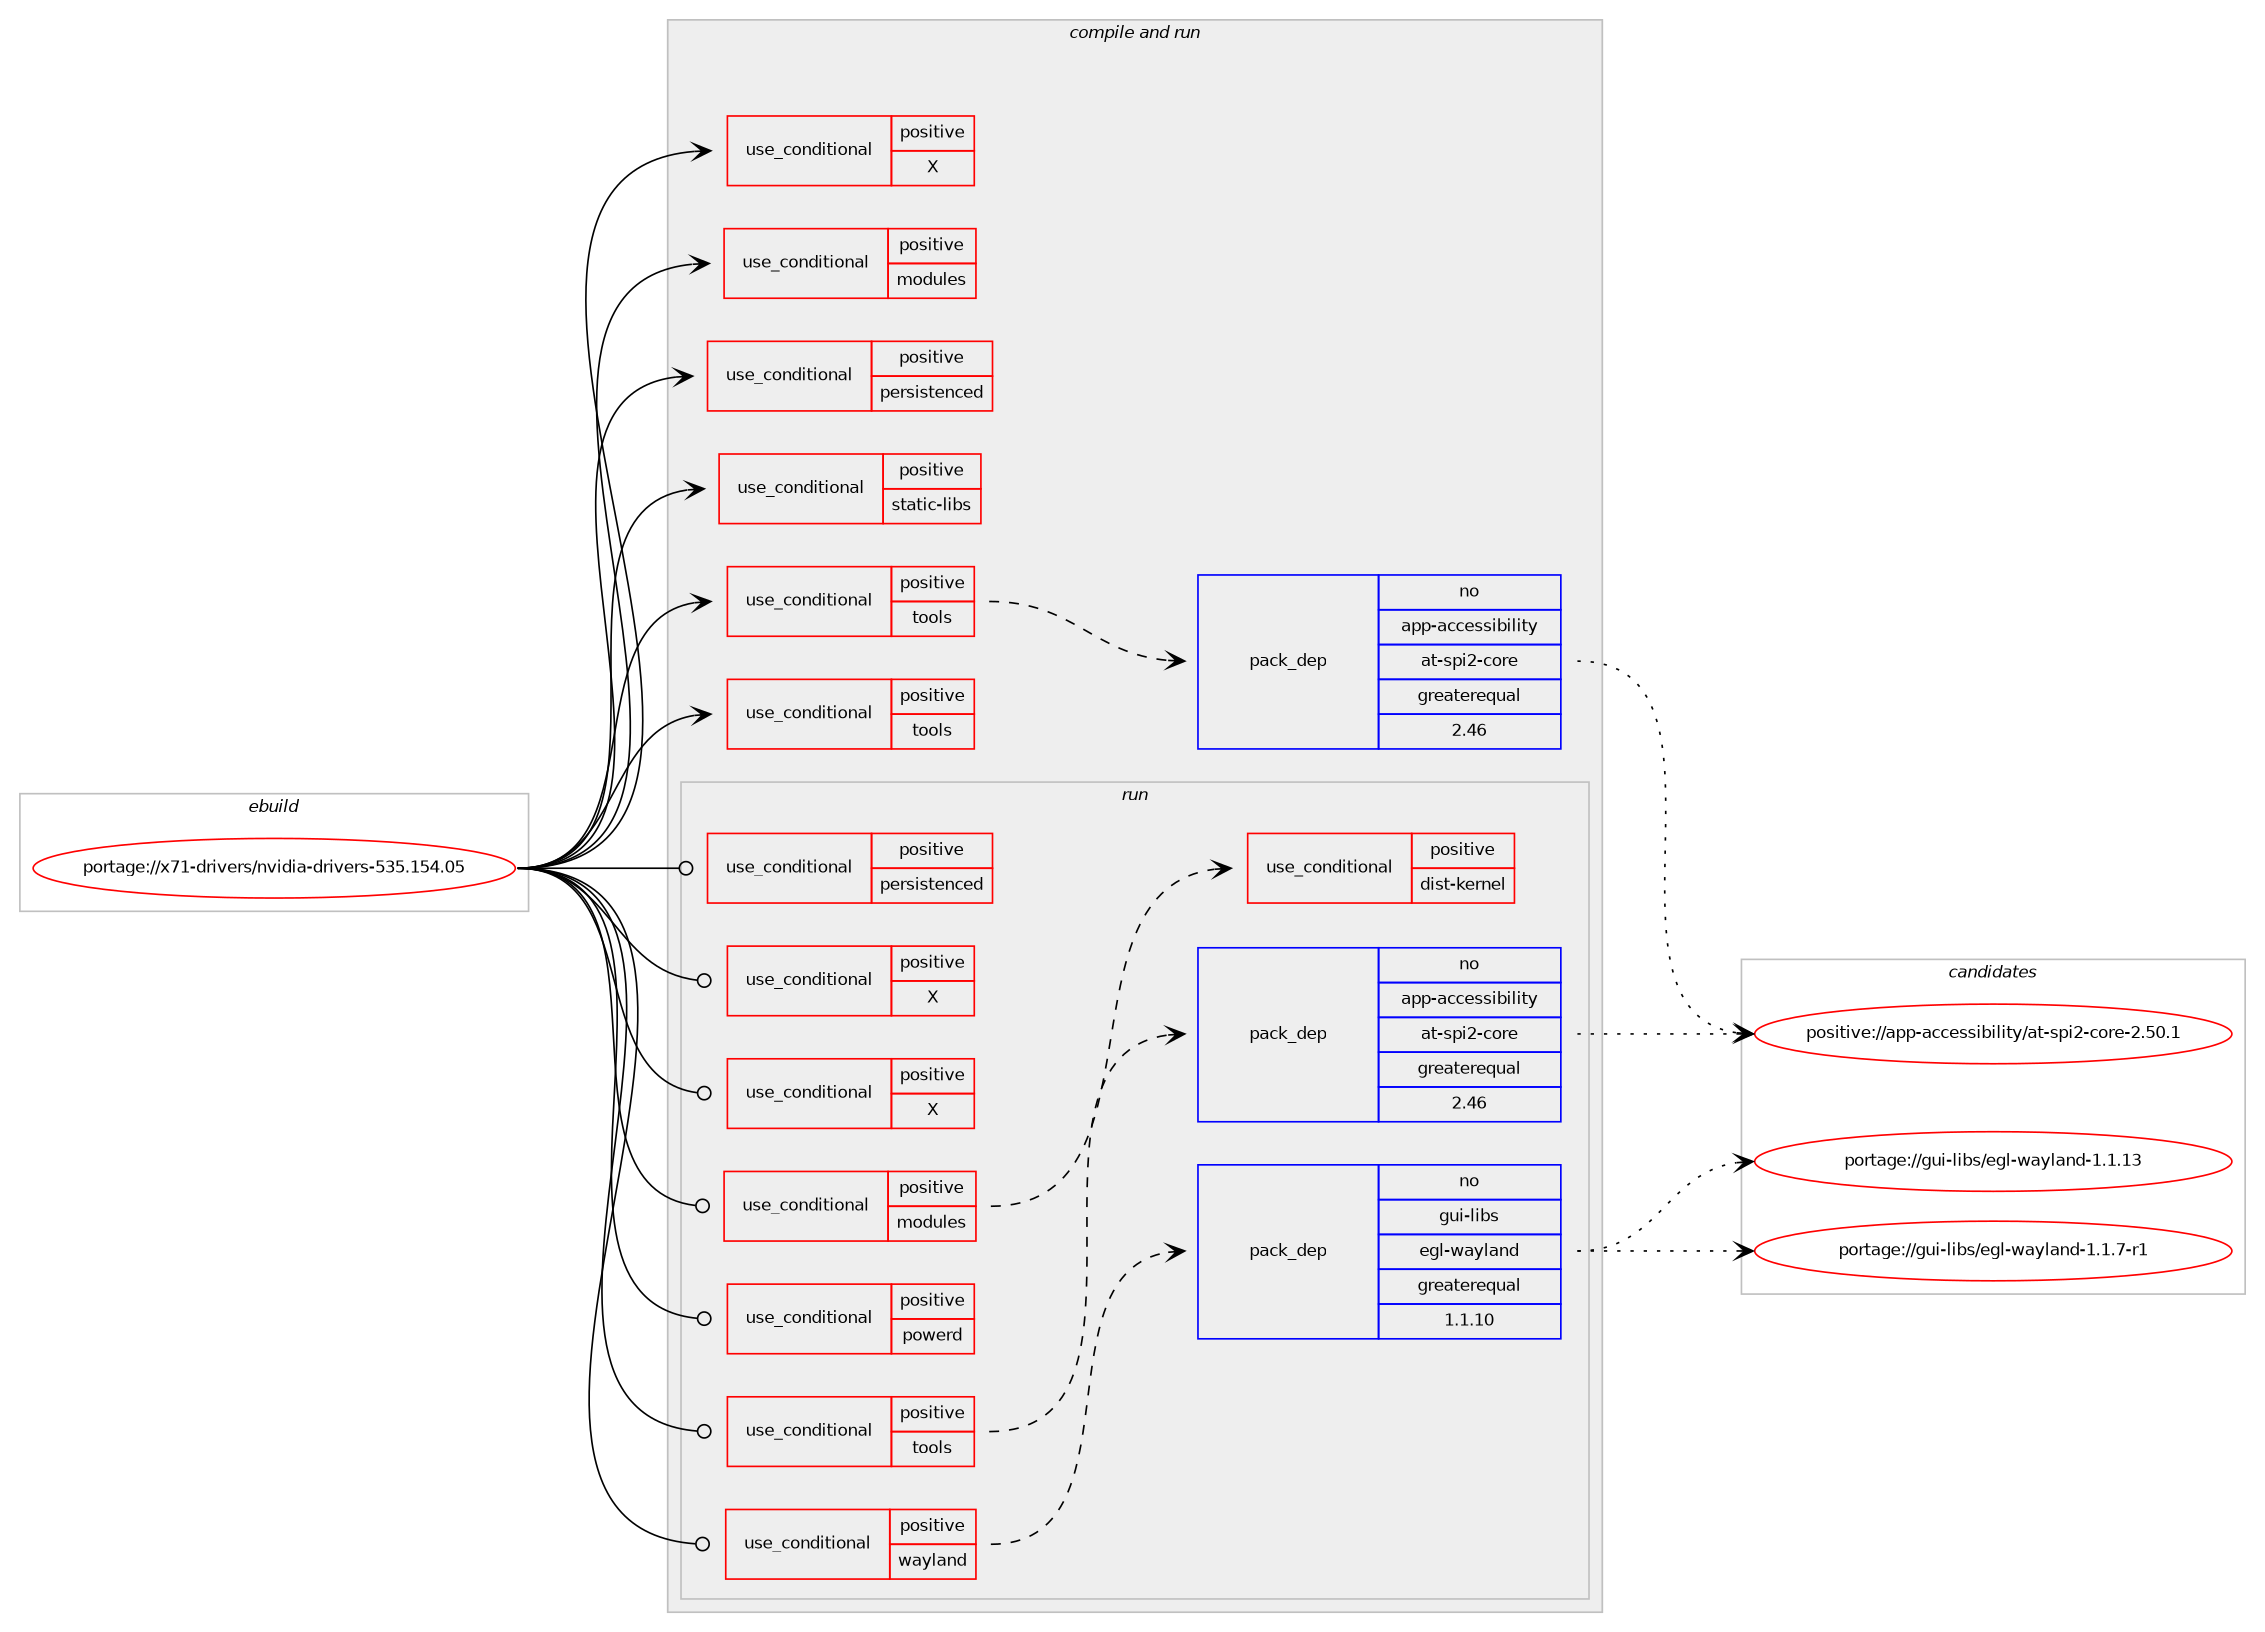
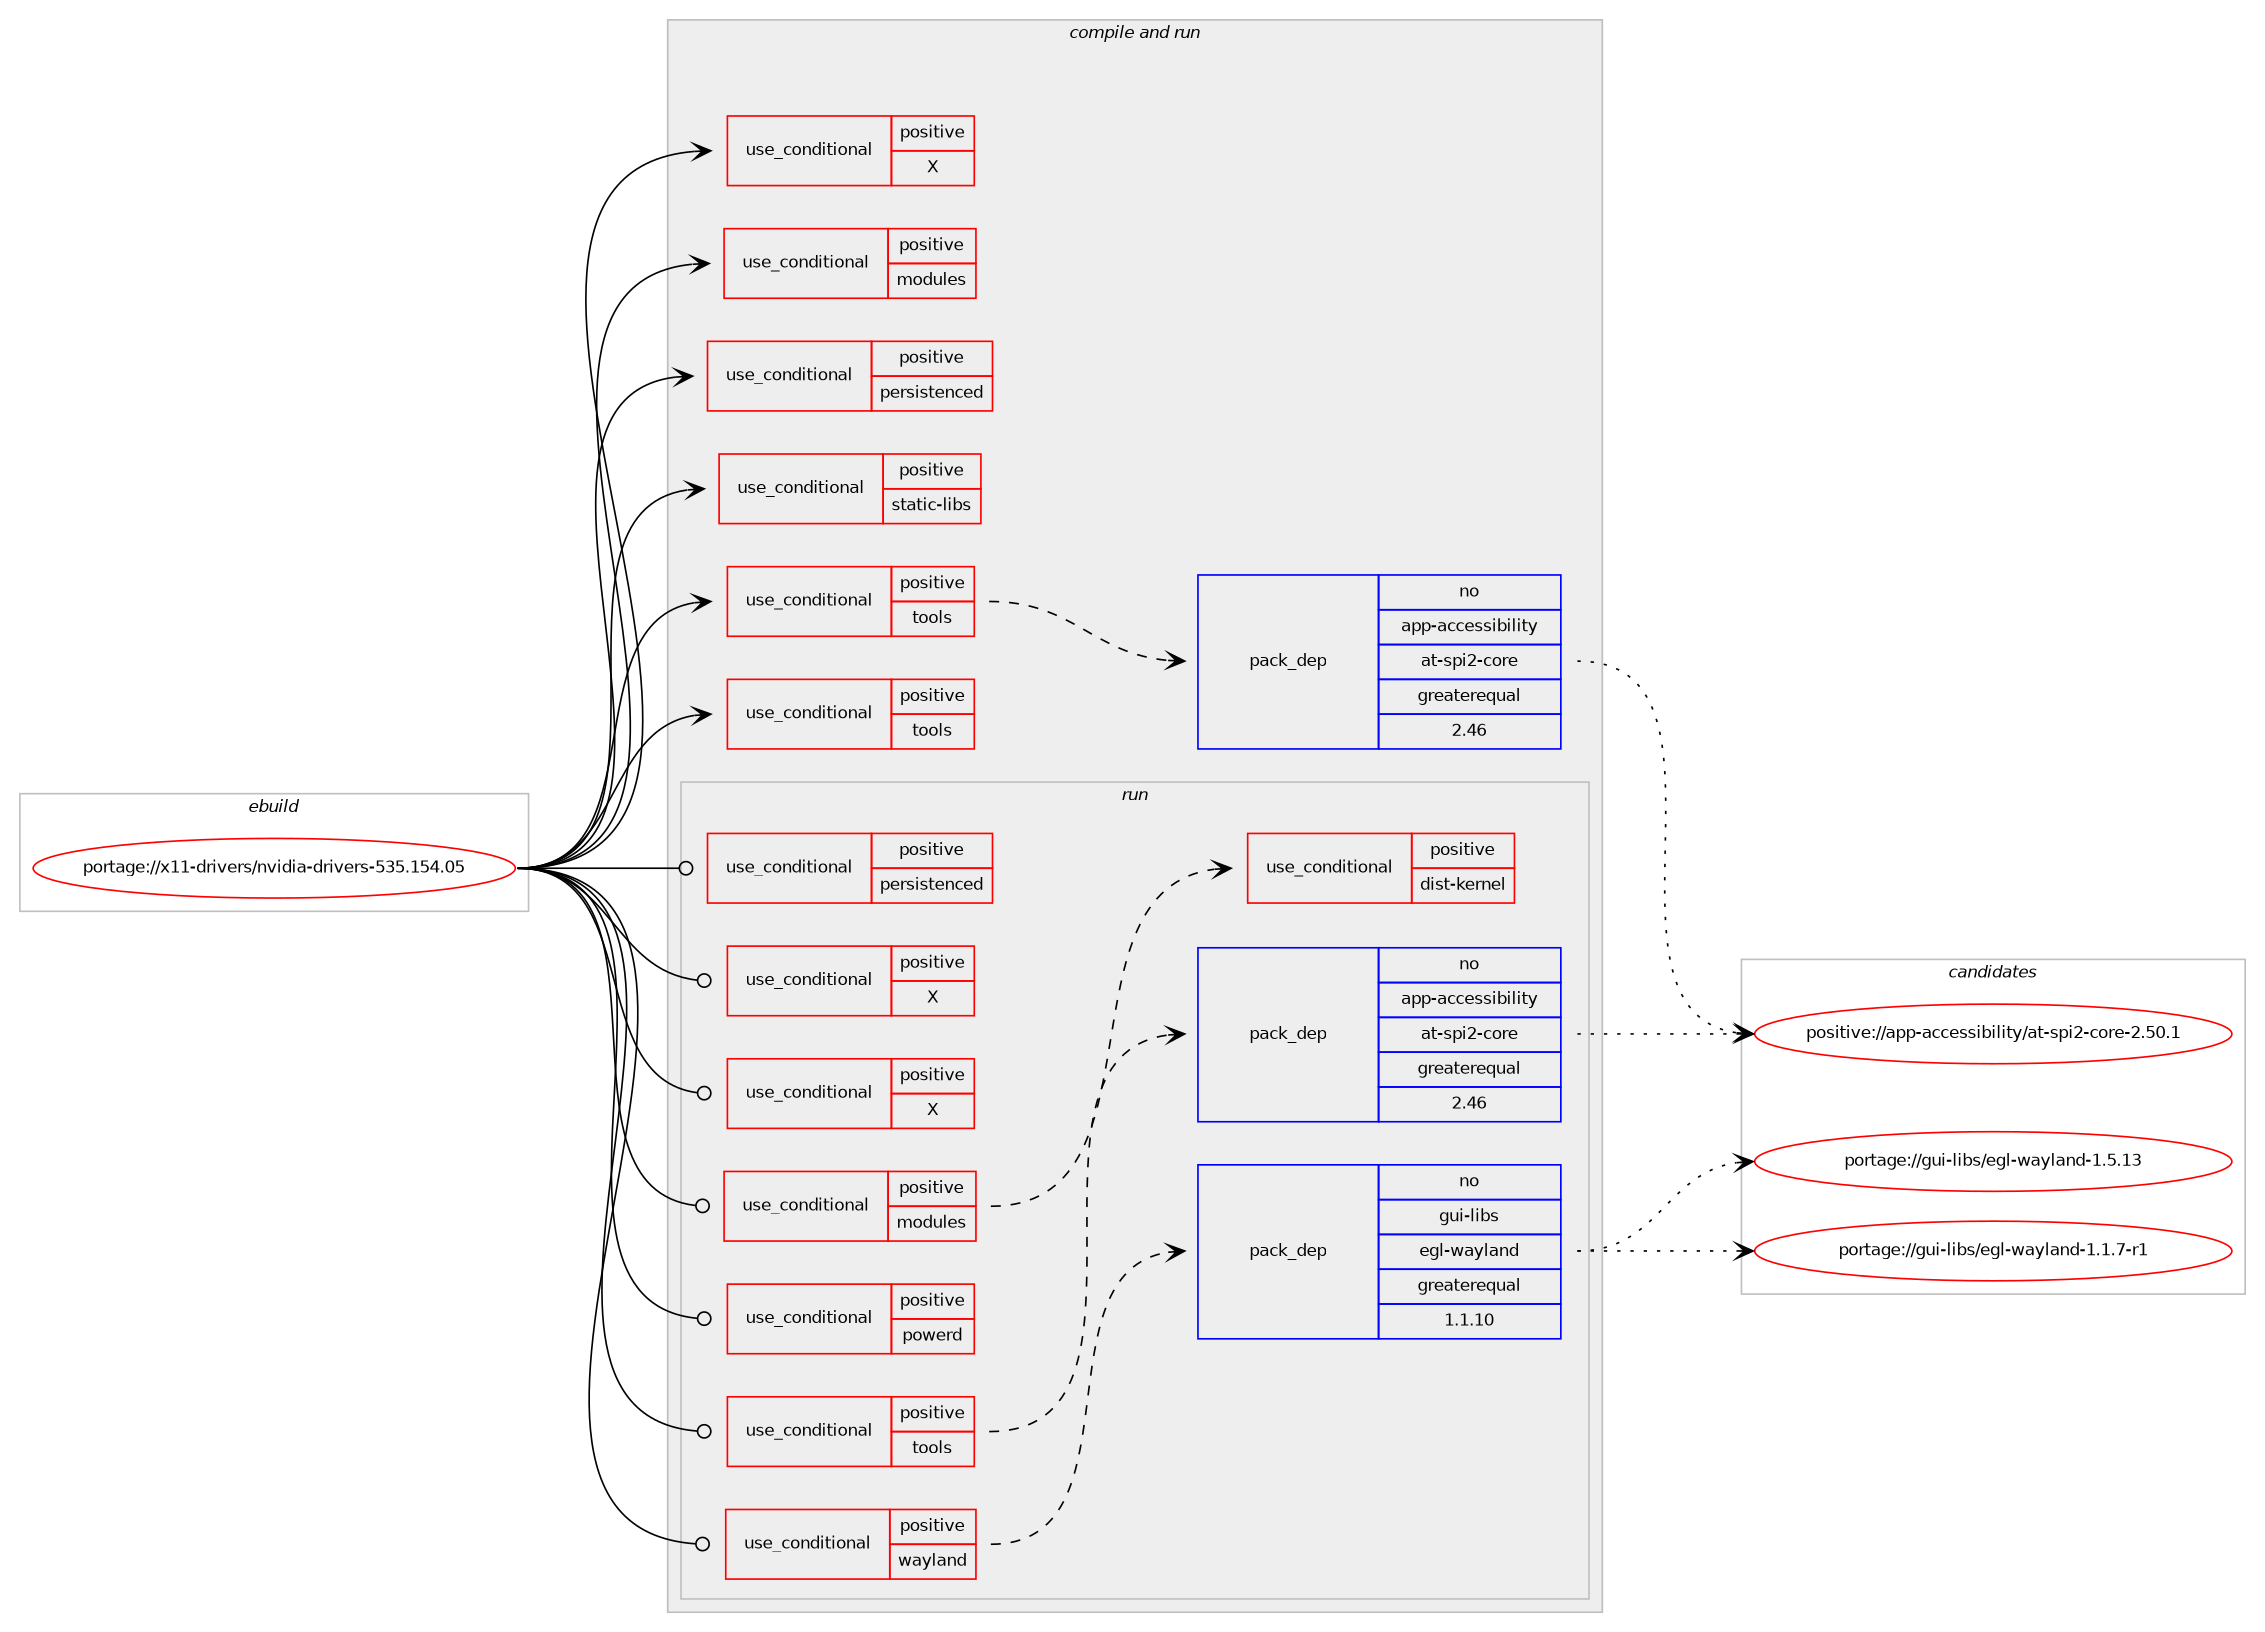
(274, 868) -> (274, 868)
(1993, 1162) -> (1993, 1162)
